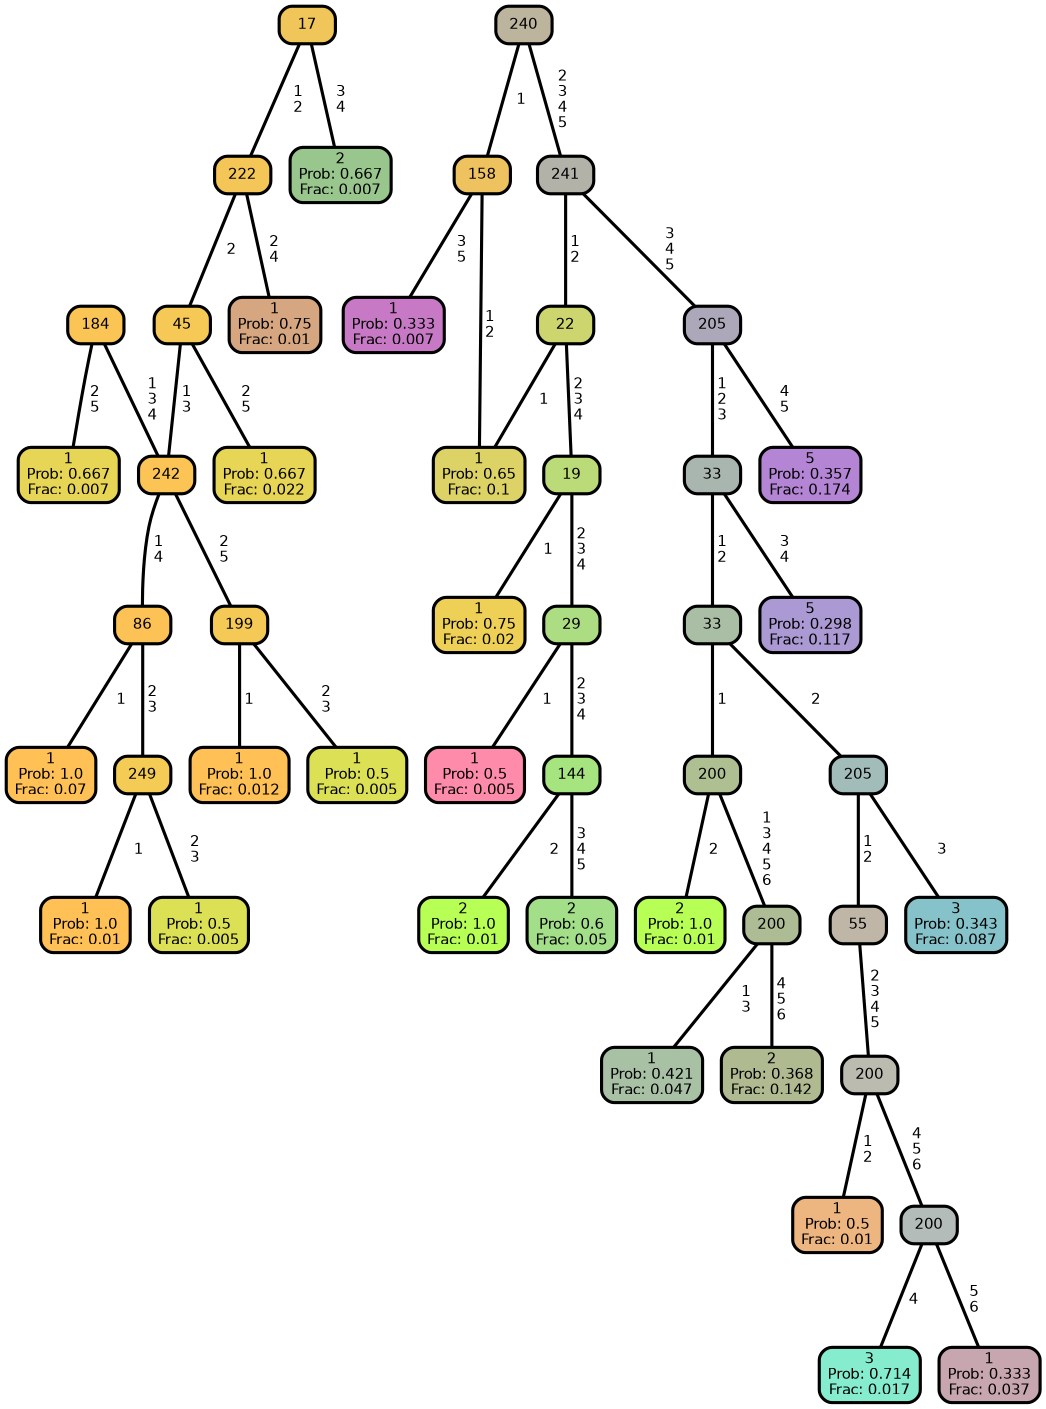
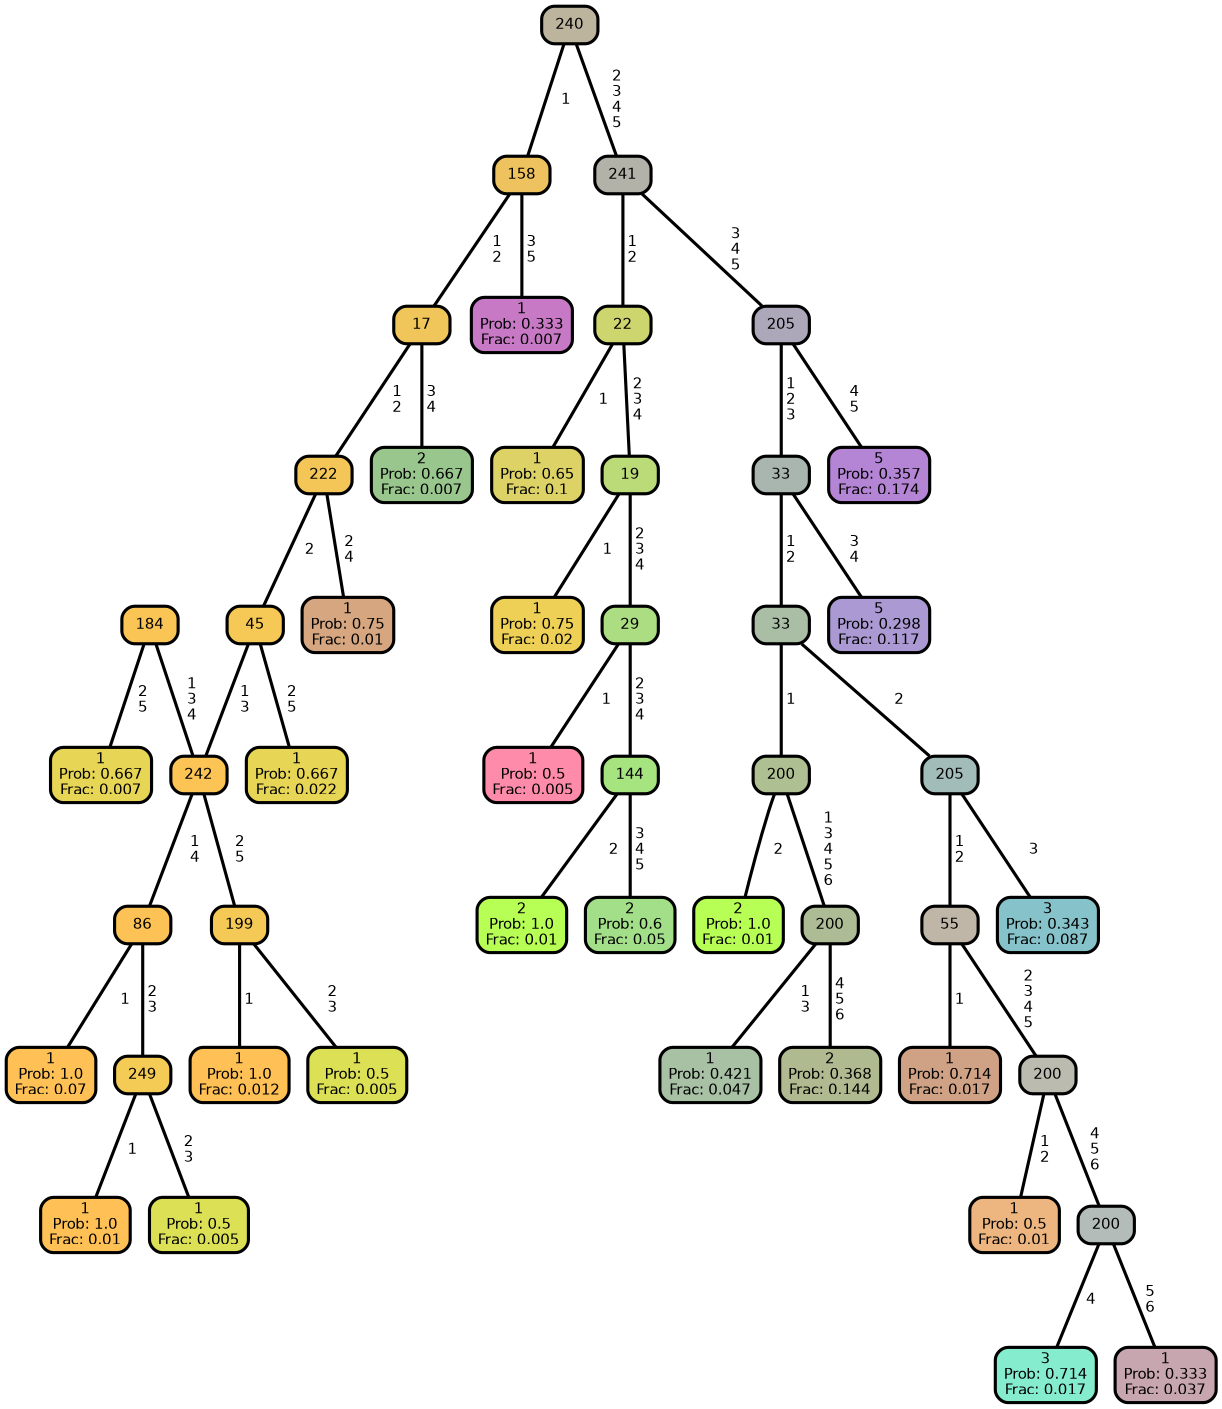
(481, 321) -> (472, 250)
(772, 1075) -> (830, 1075)
none -> (950, 1075)
